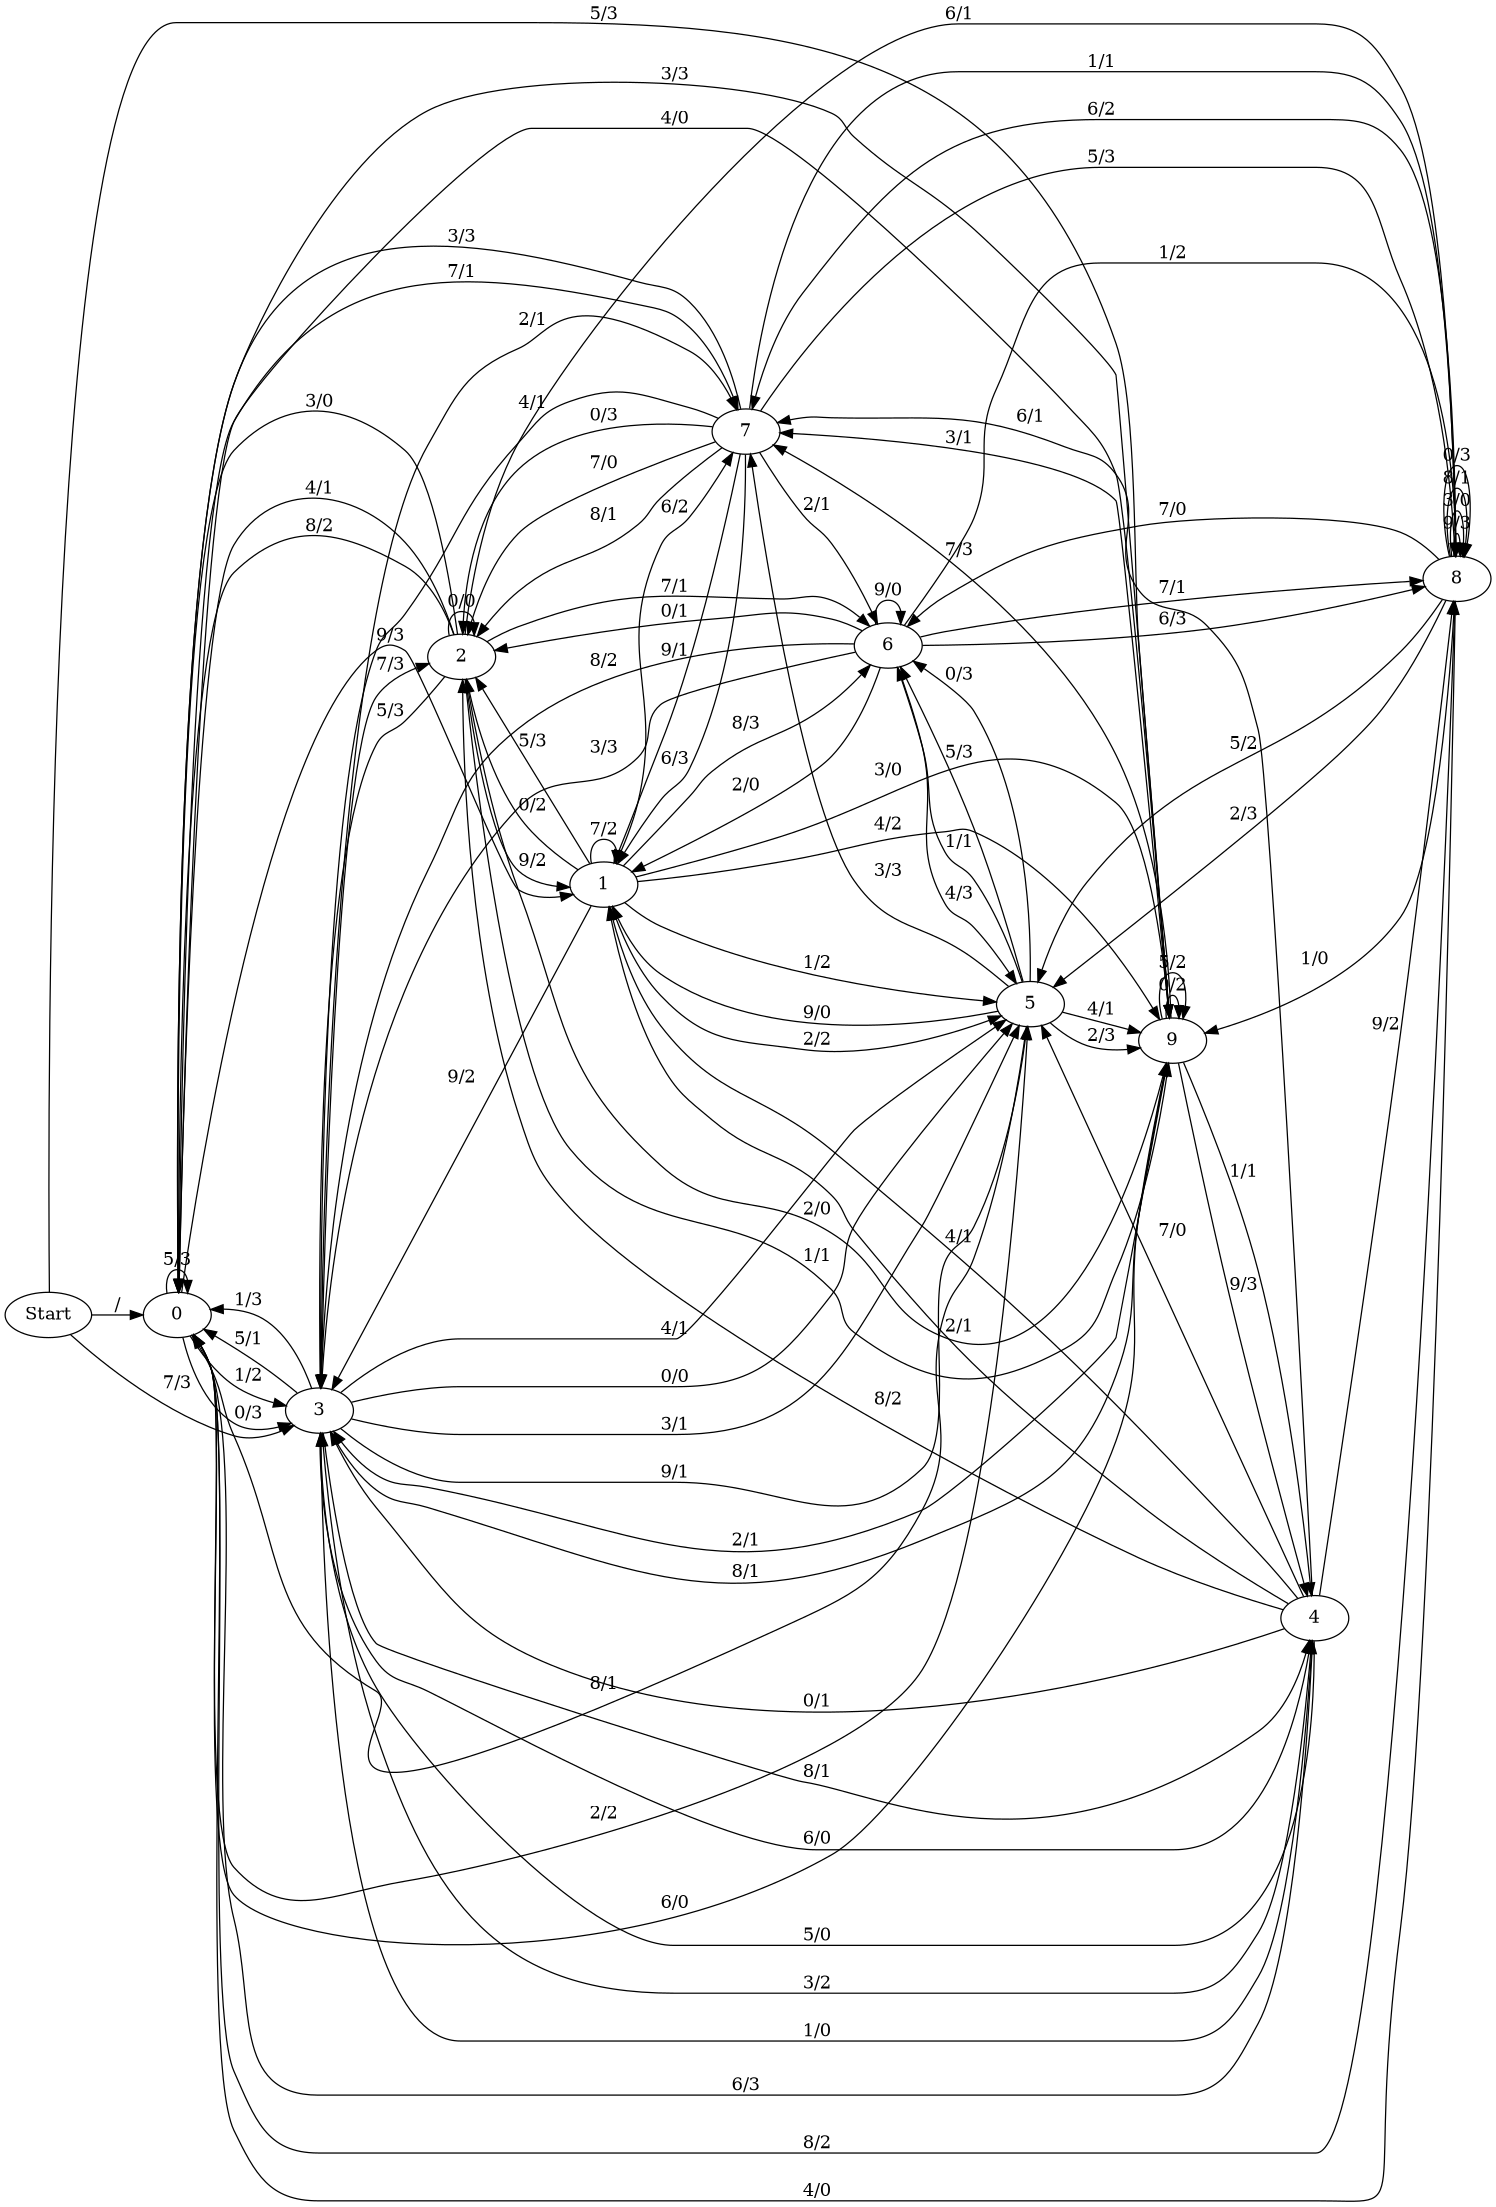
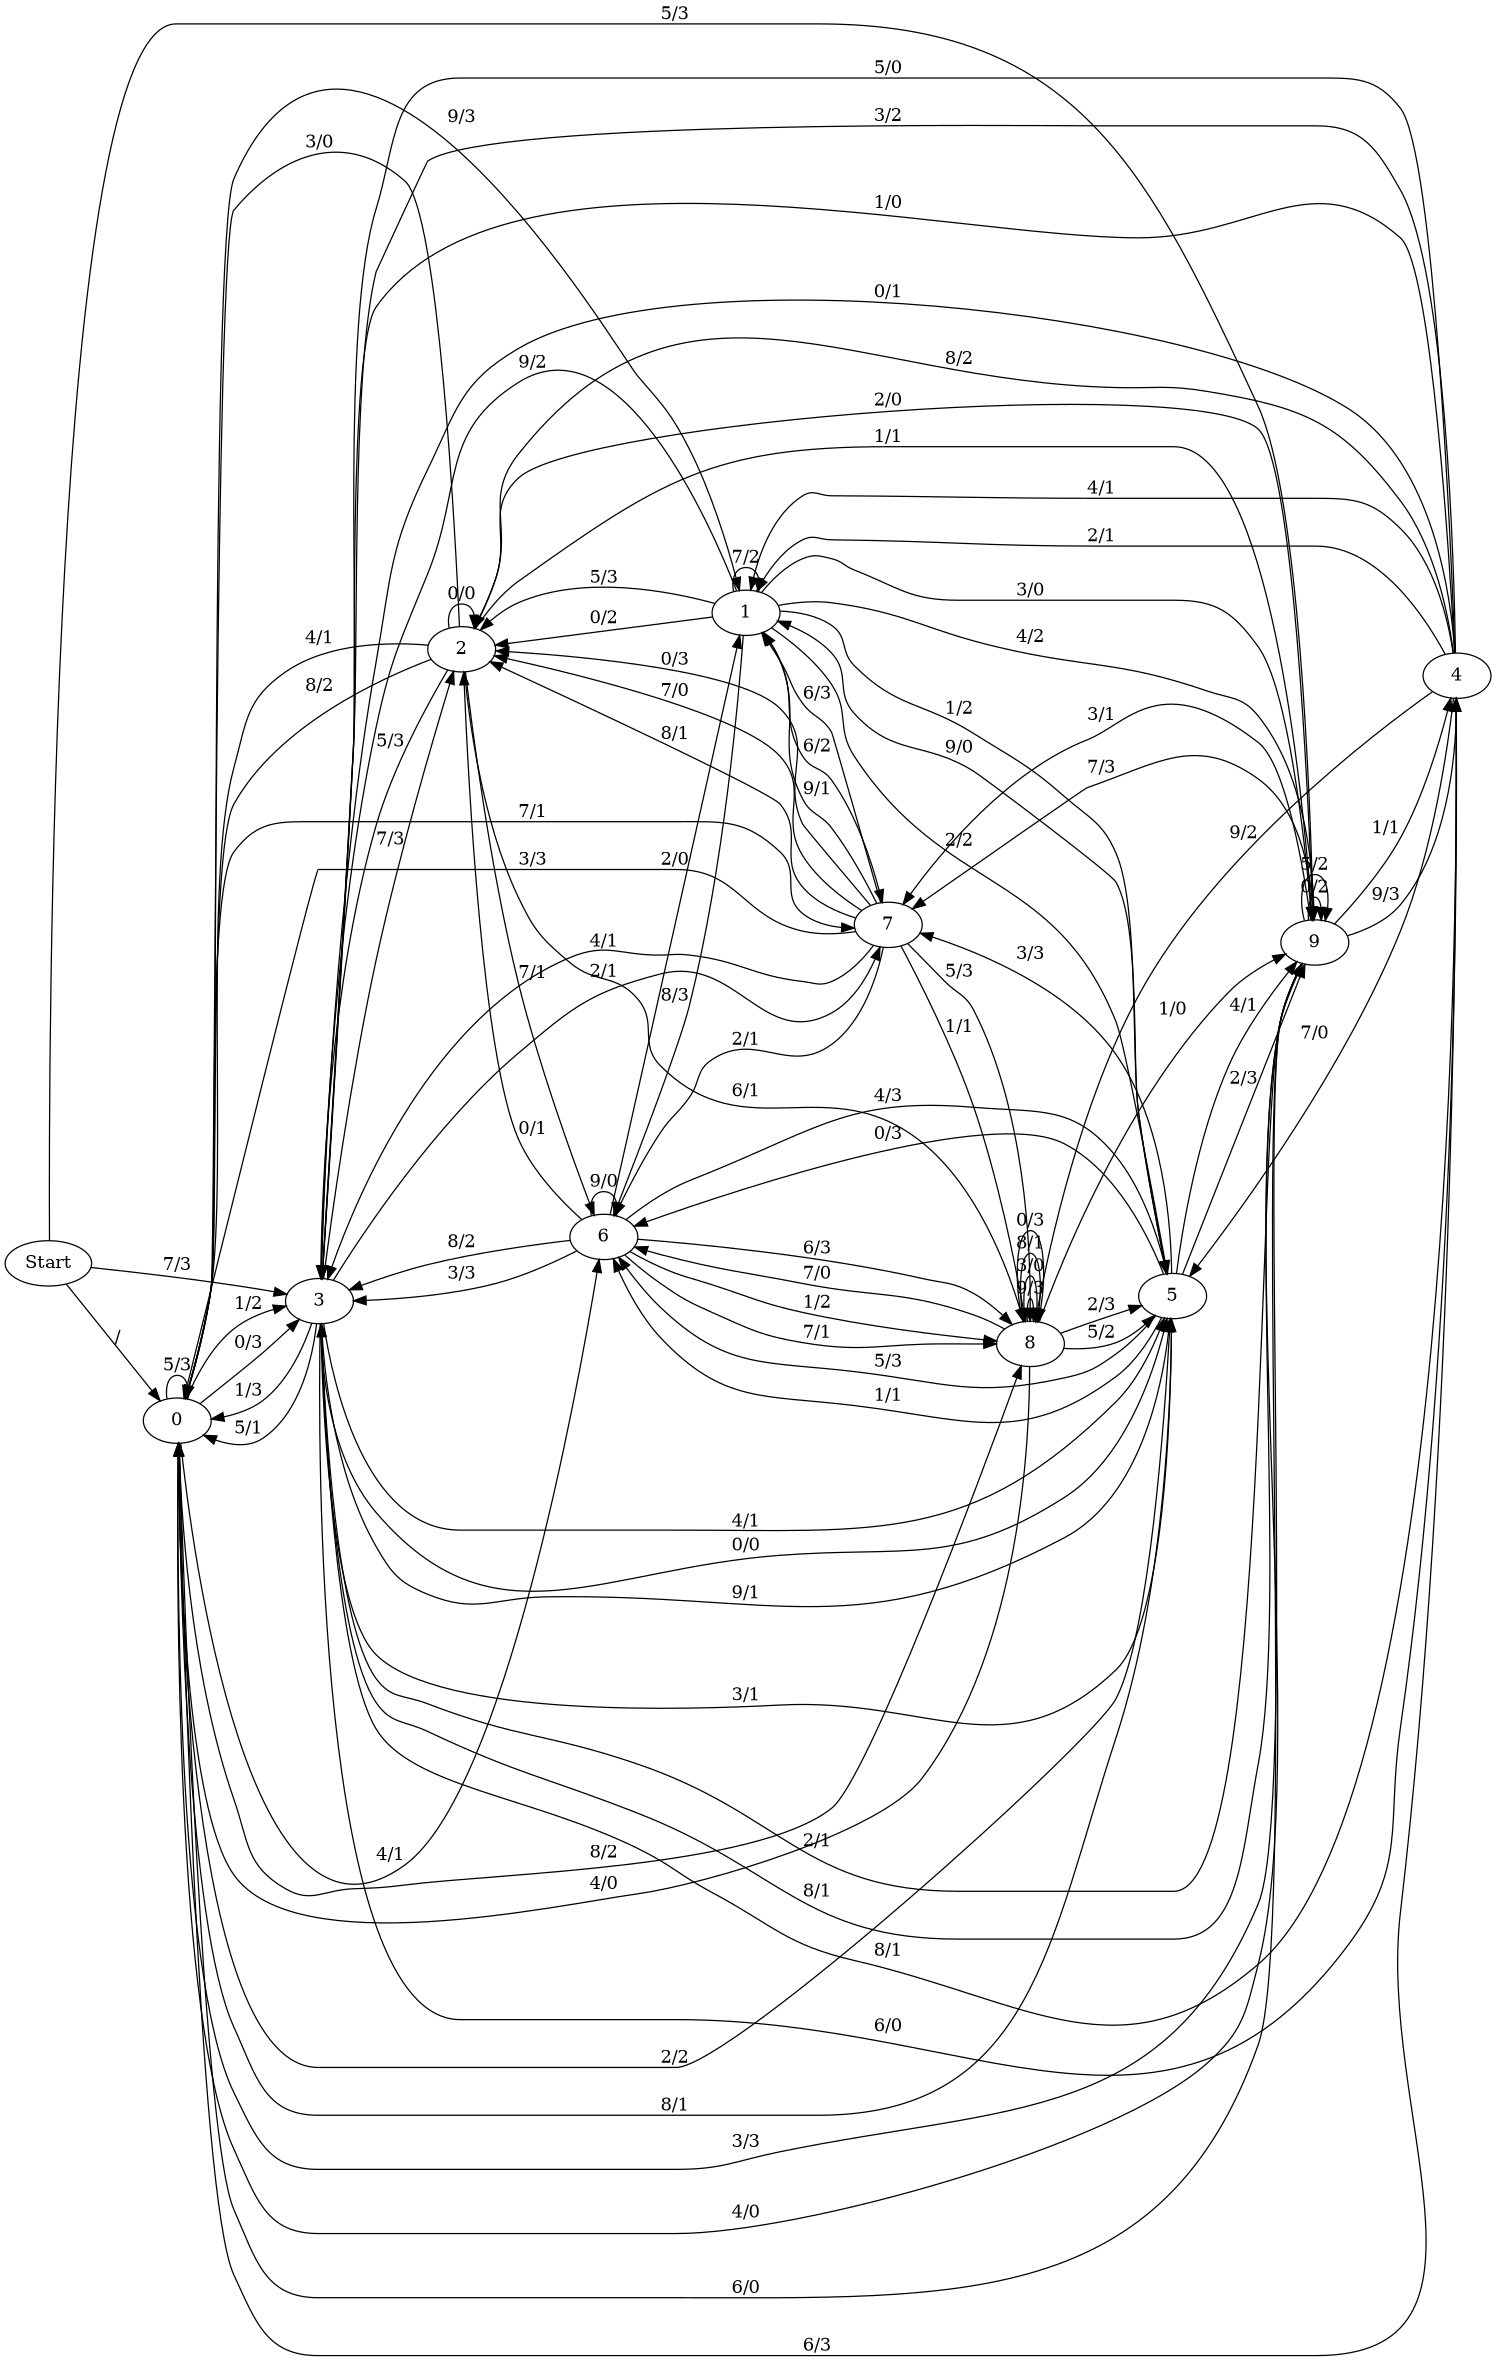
(1224, 120) -> none
(488, 799) -> none
(1268, 835) -> none
none -> (431, 1835)
